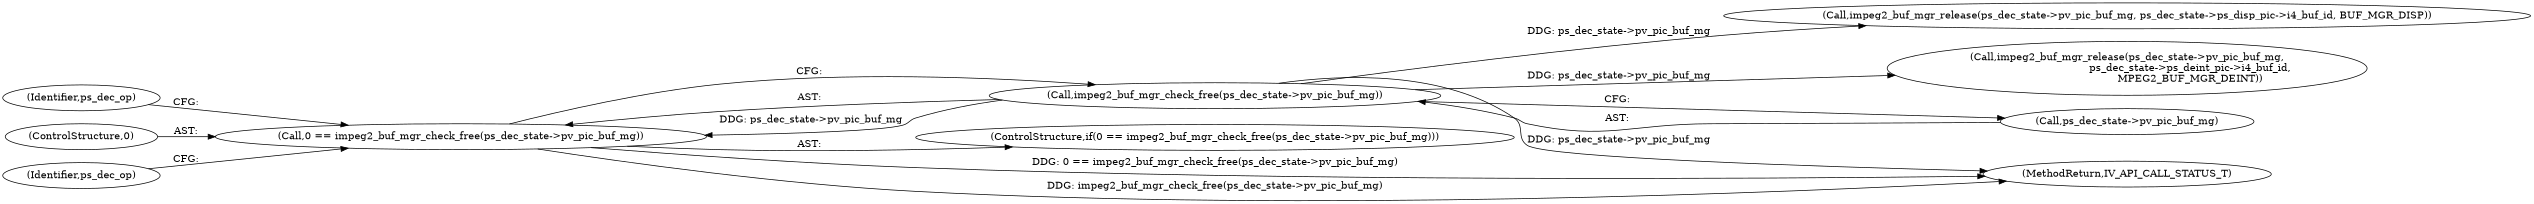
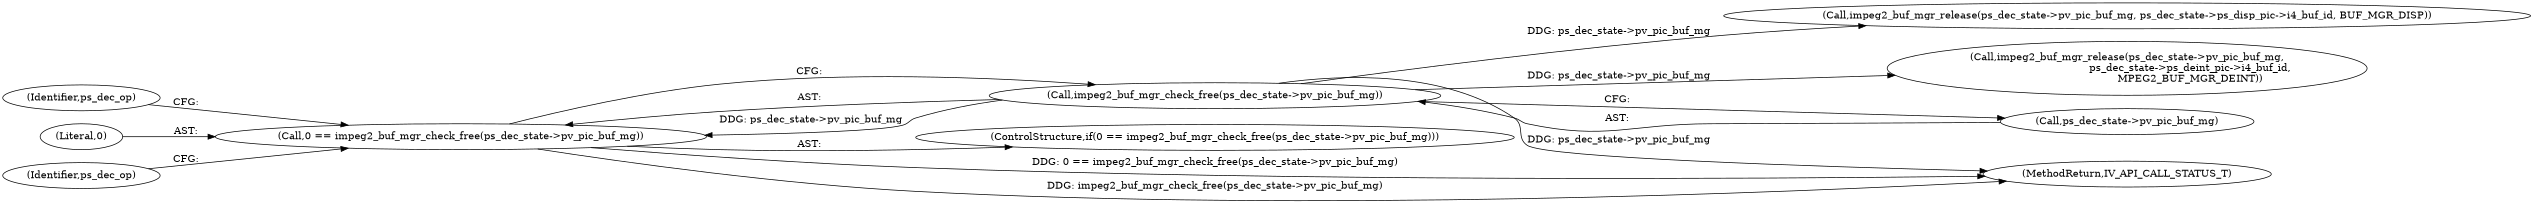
(81, 137) -> (81, 137)
